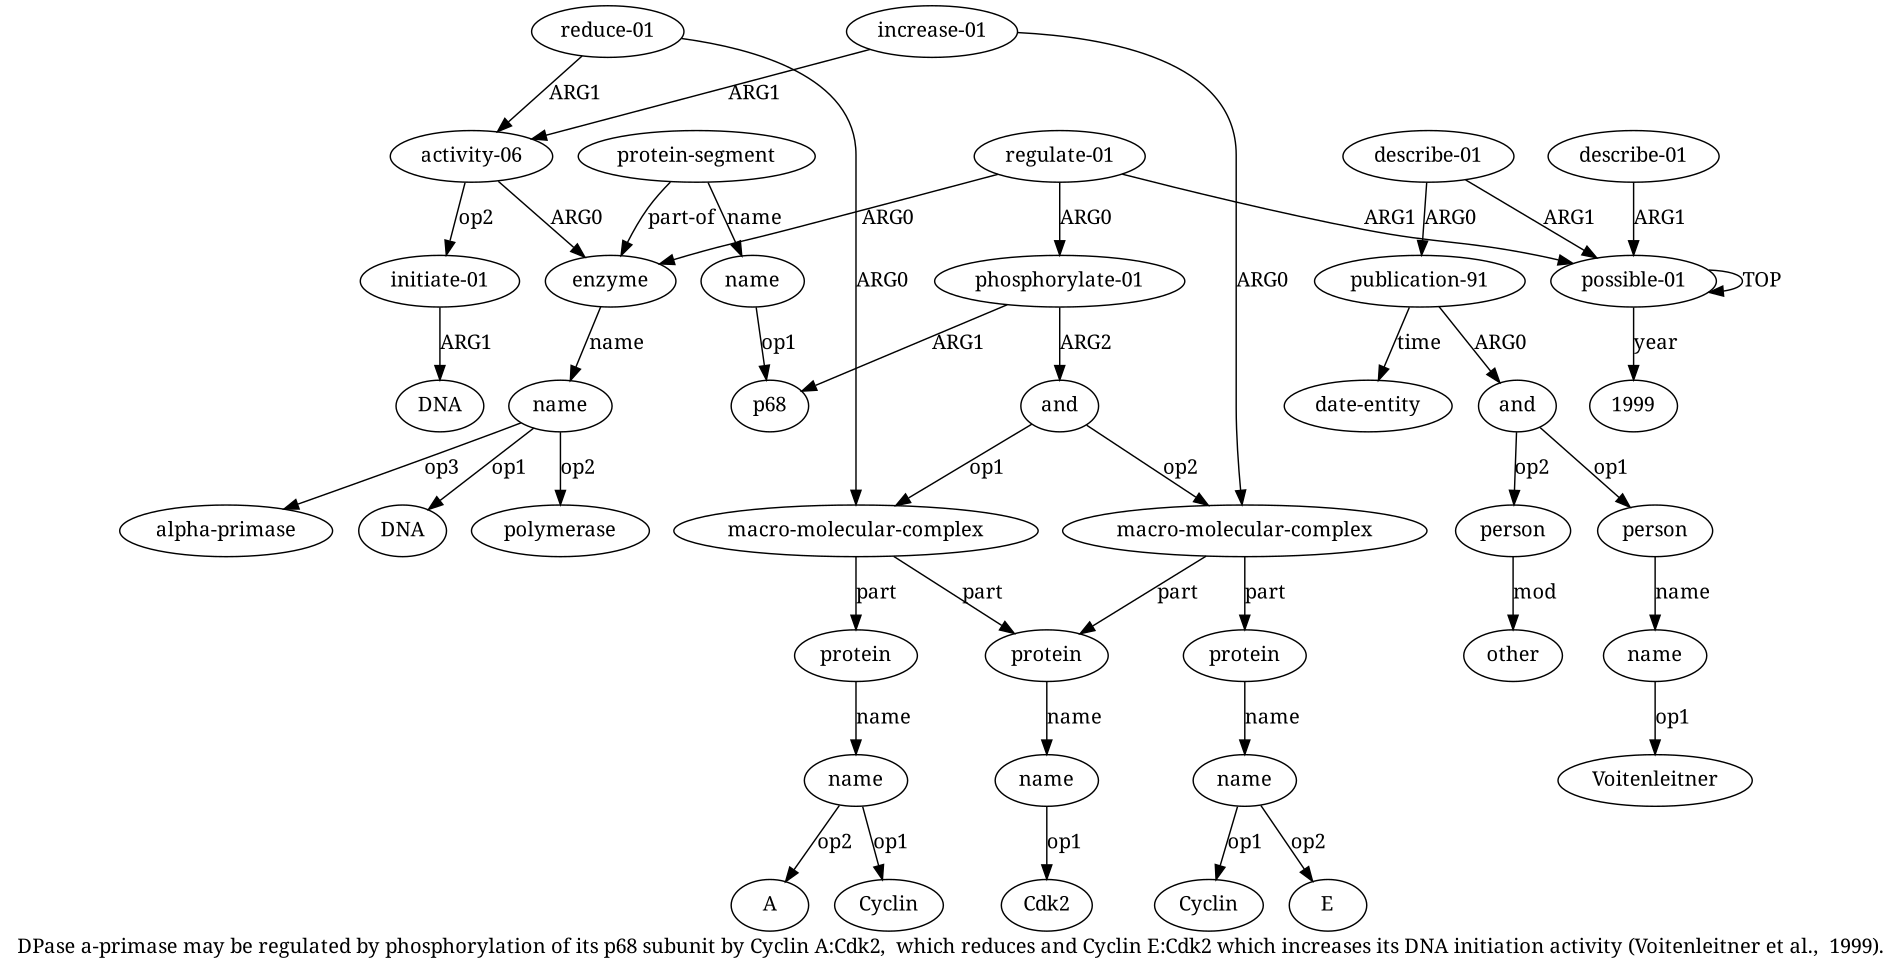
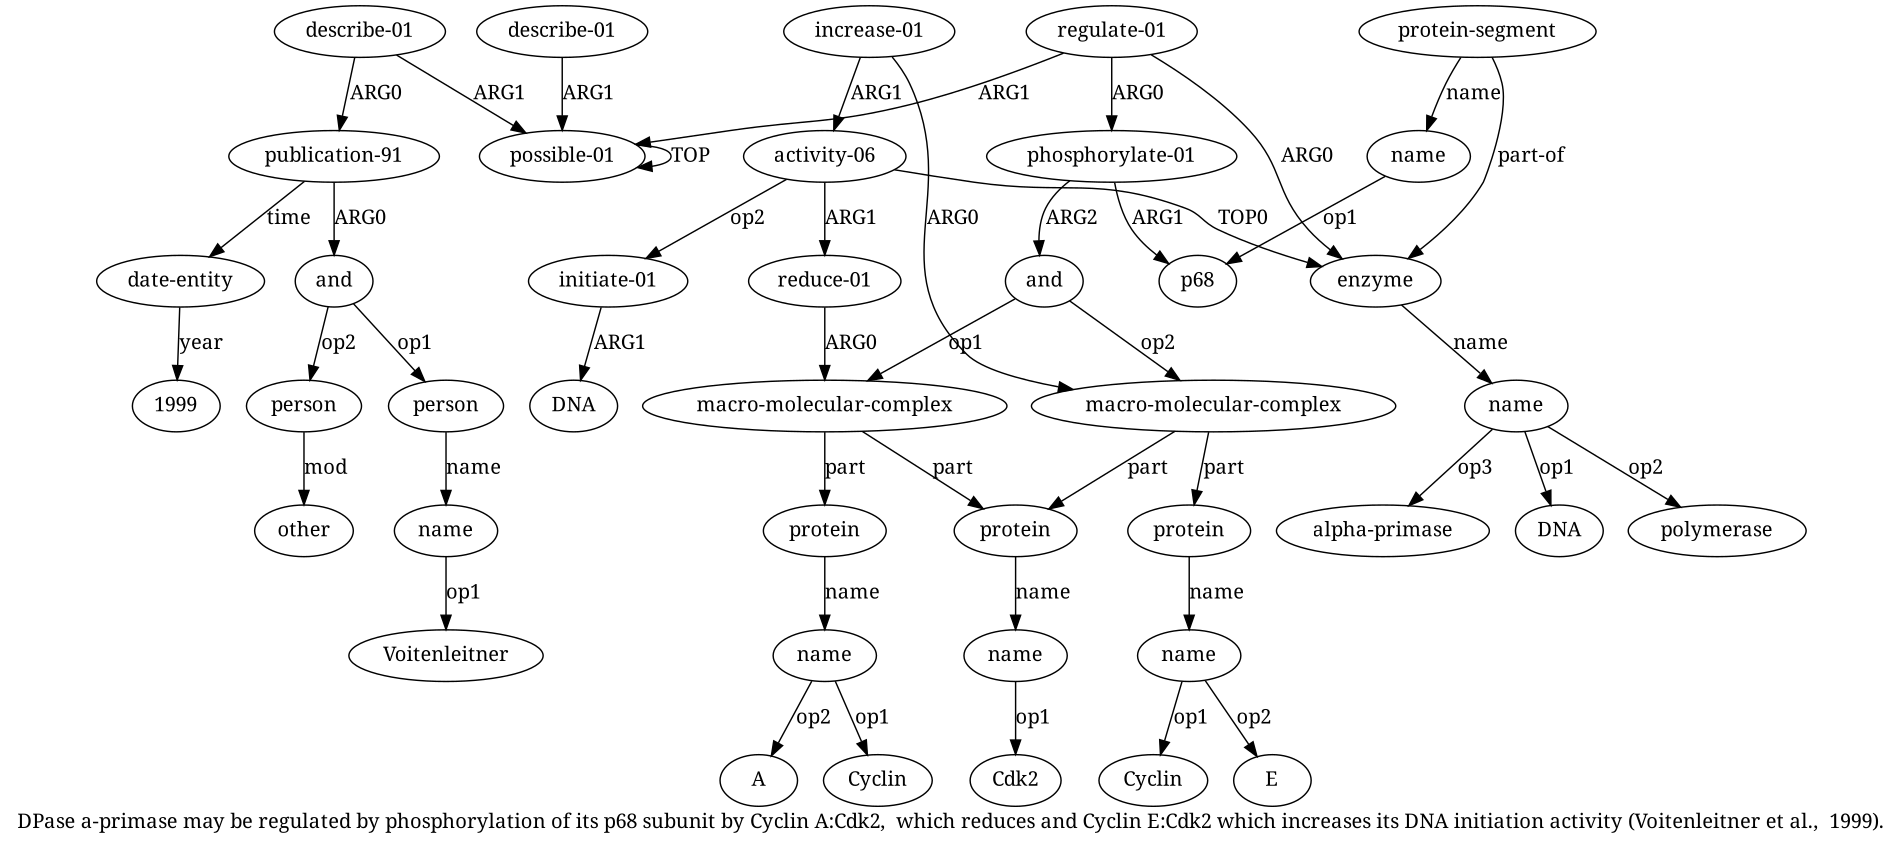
(545, 89) -> (825, 212)
(577, 219) -> (1243, 219)
(1634, 336) -> (179, 336)
